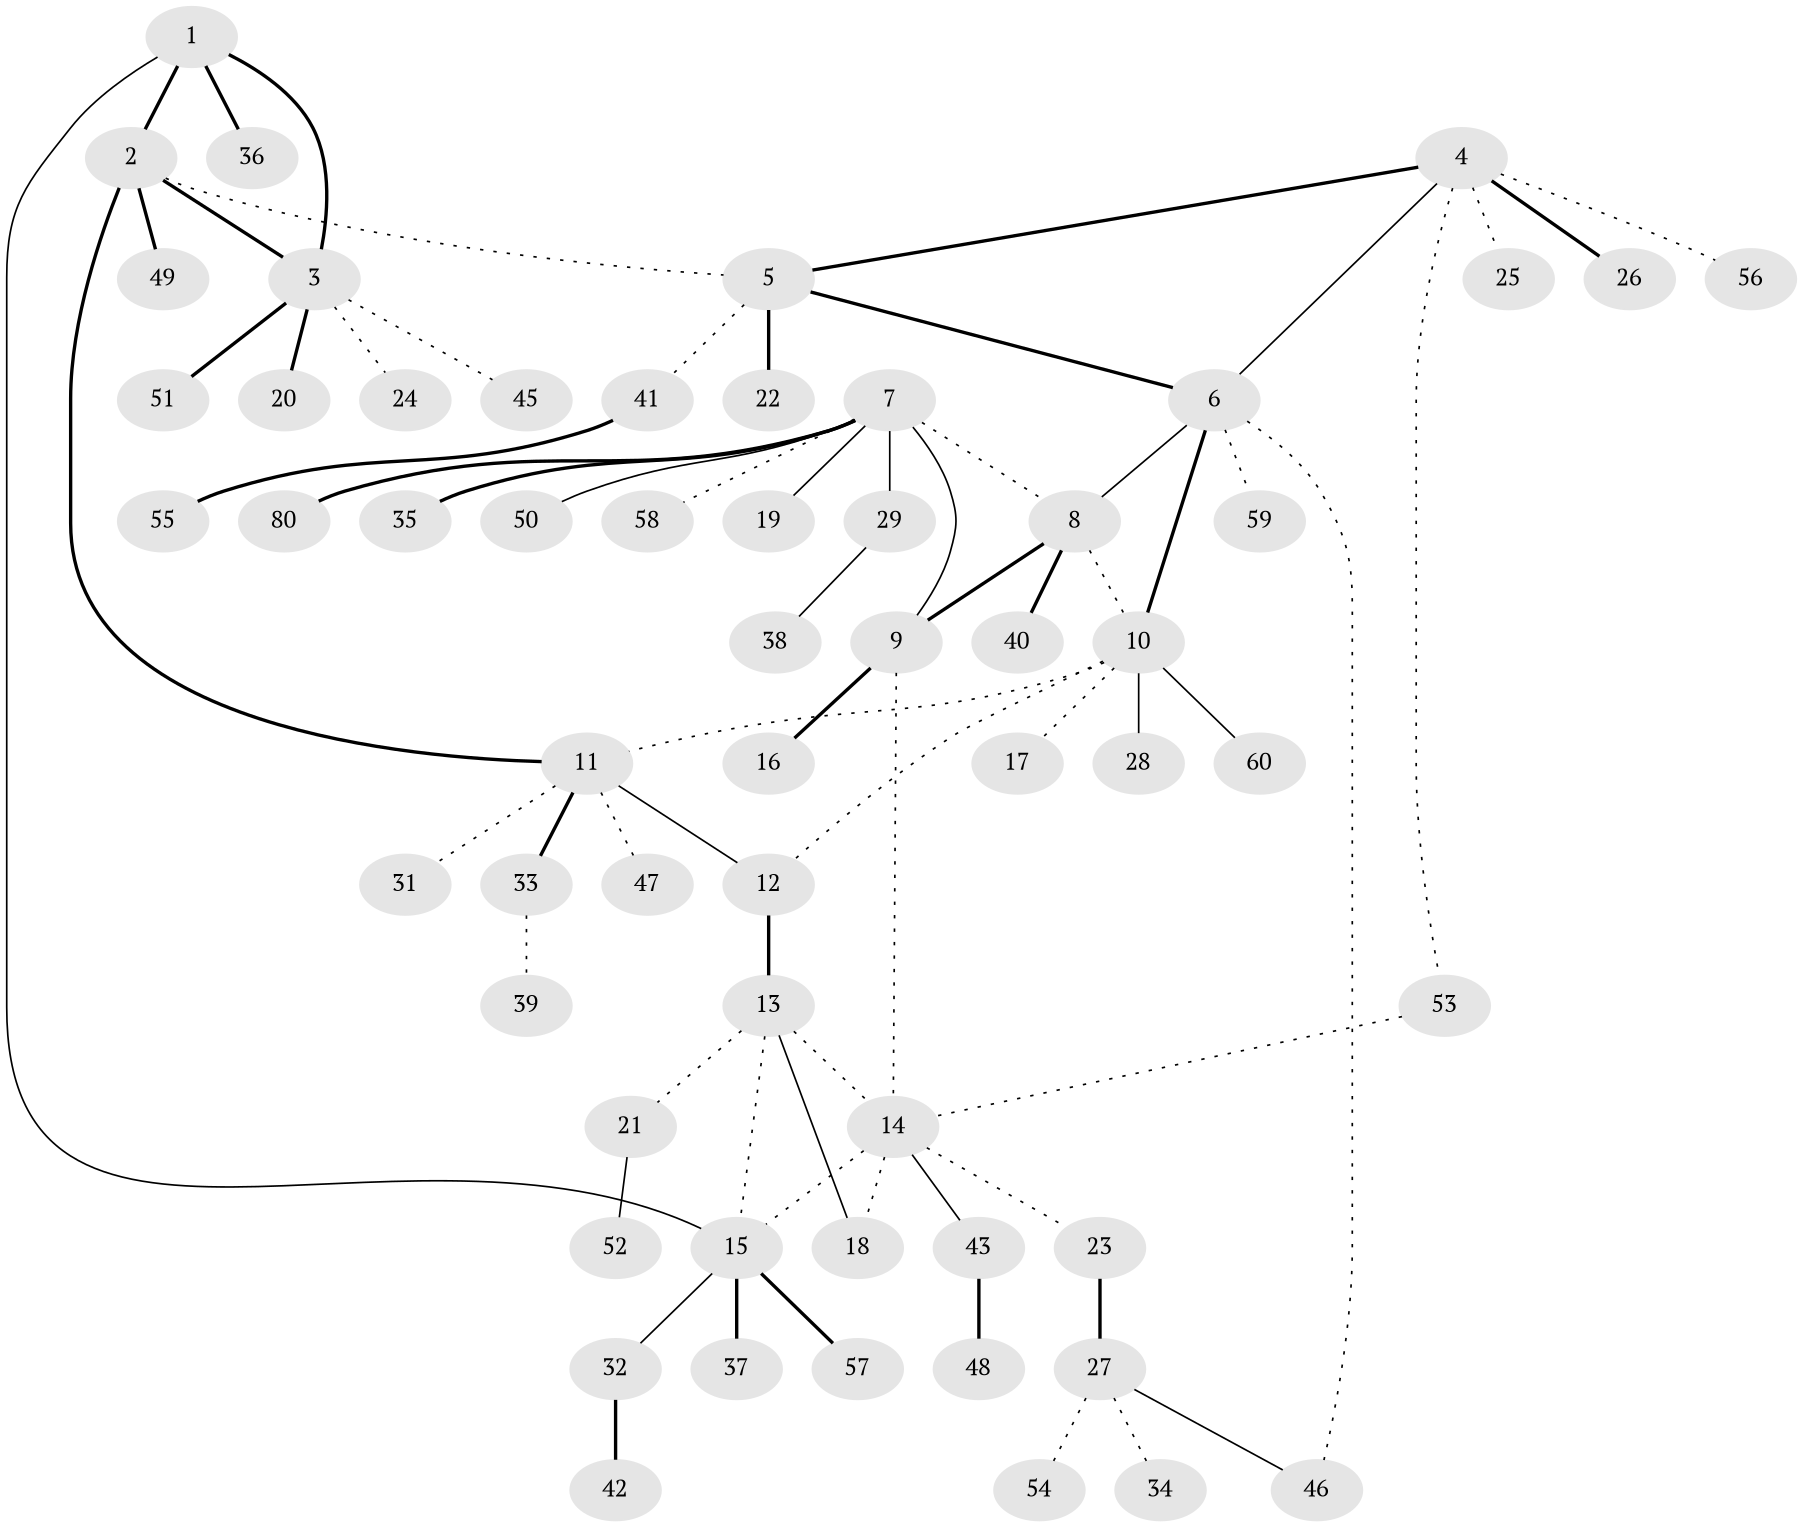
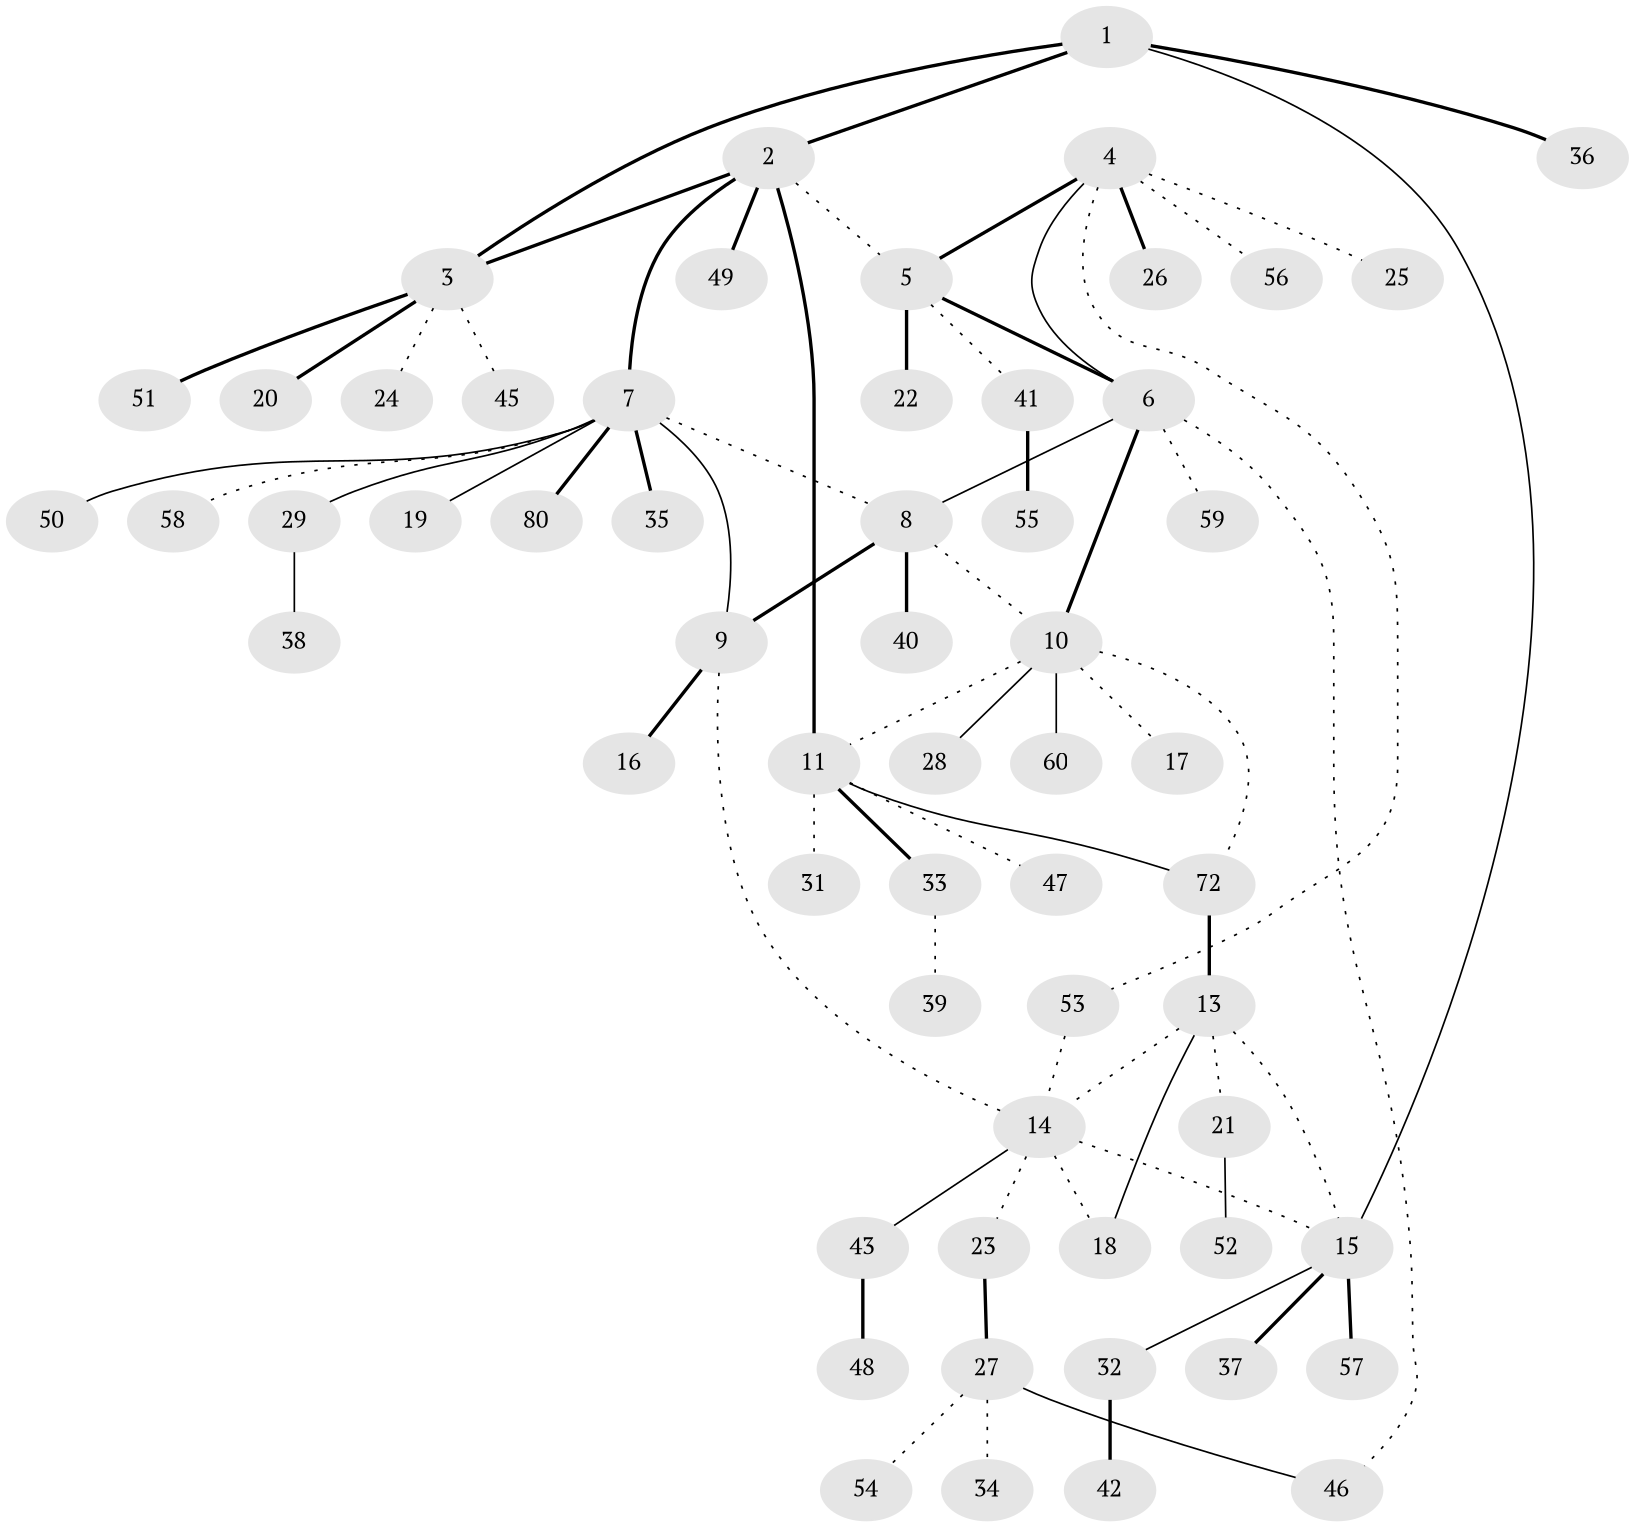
none -> (656, 259)
(769, 885) -> (1209, 885)
